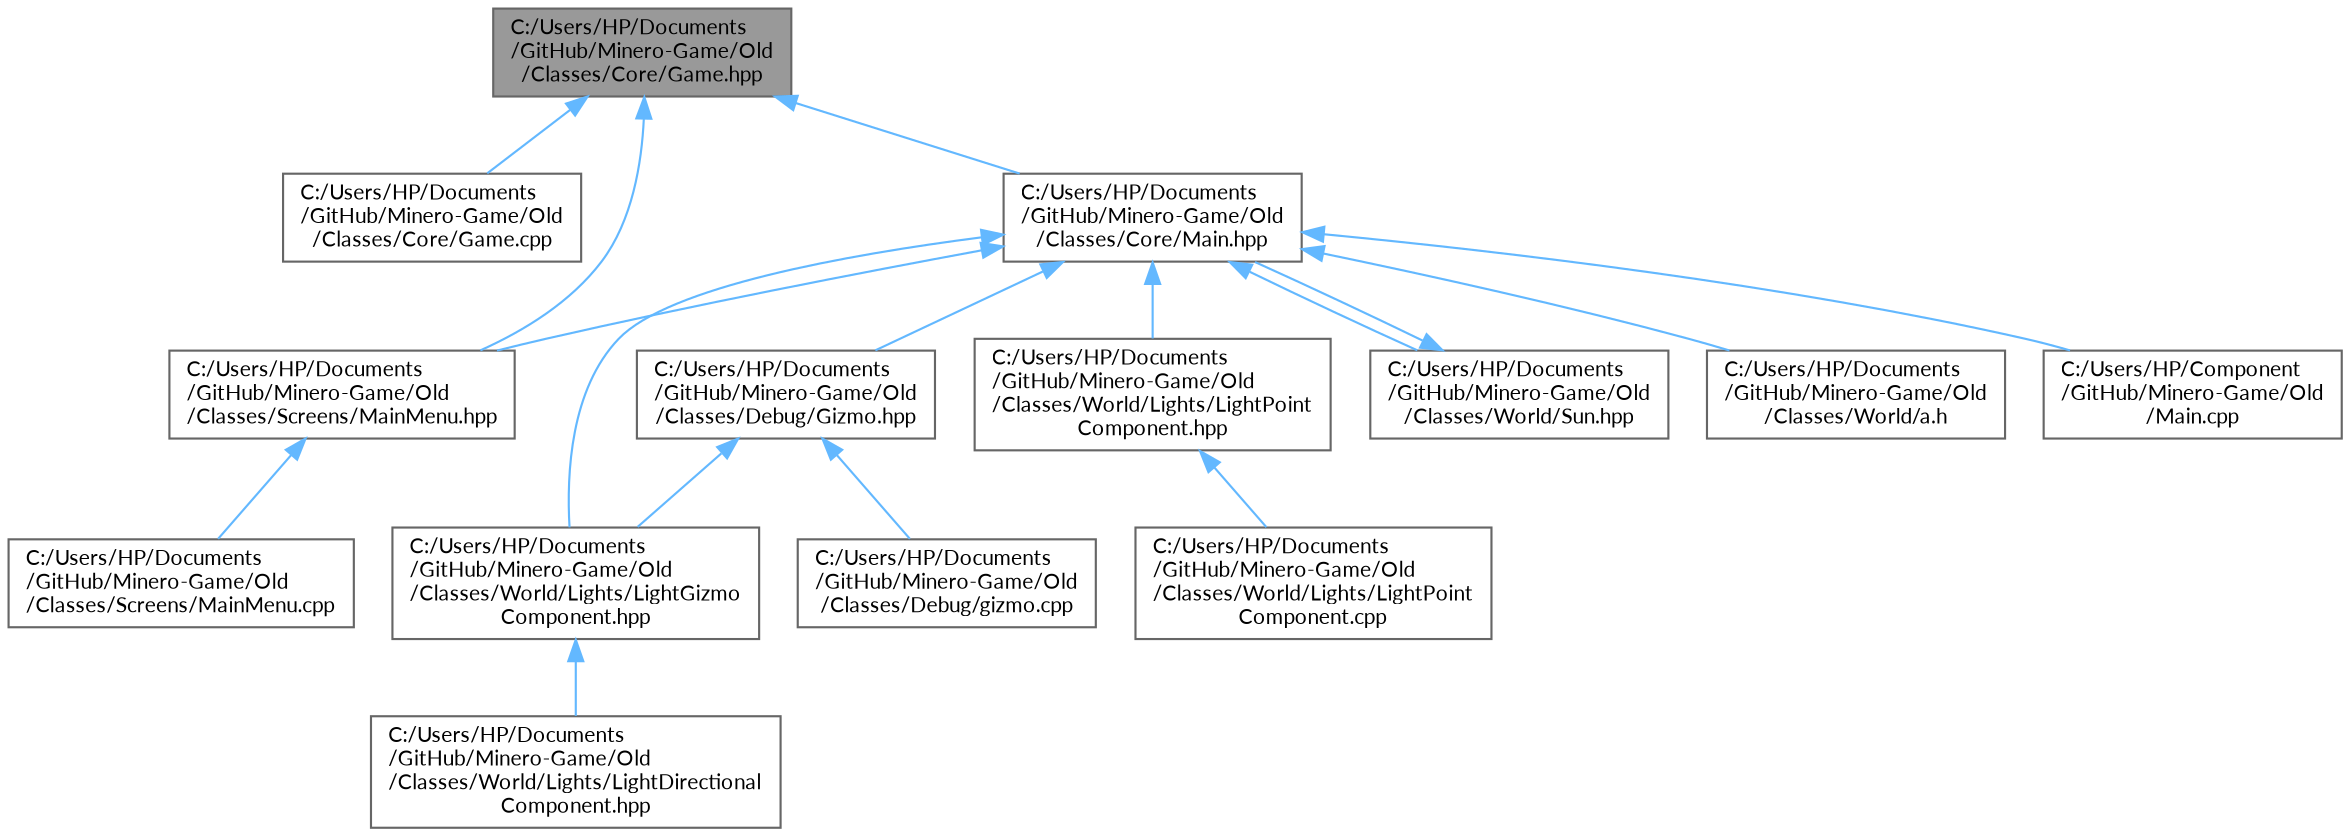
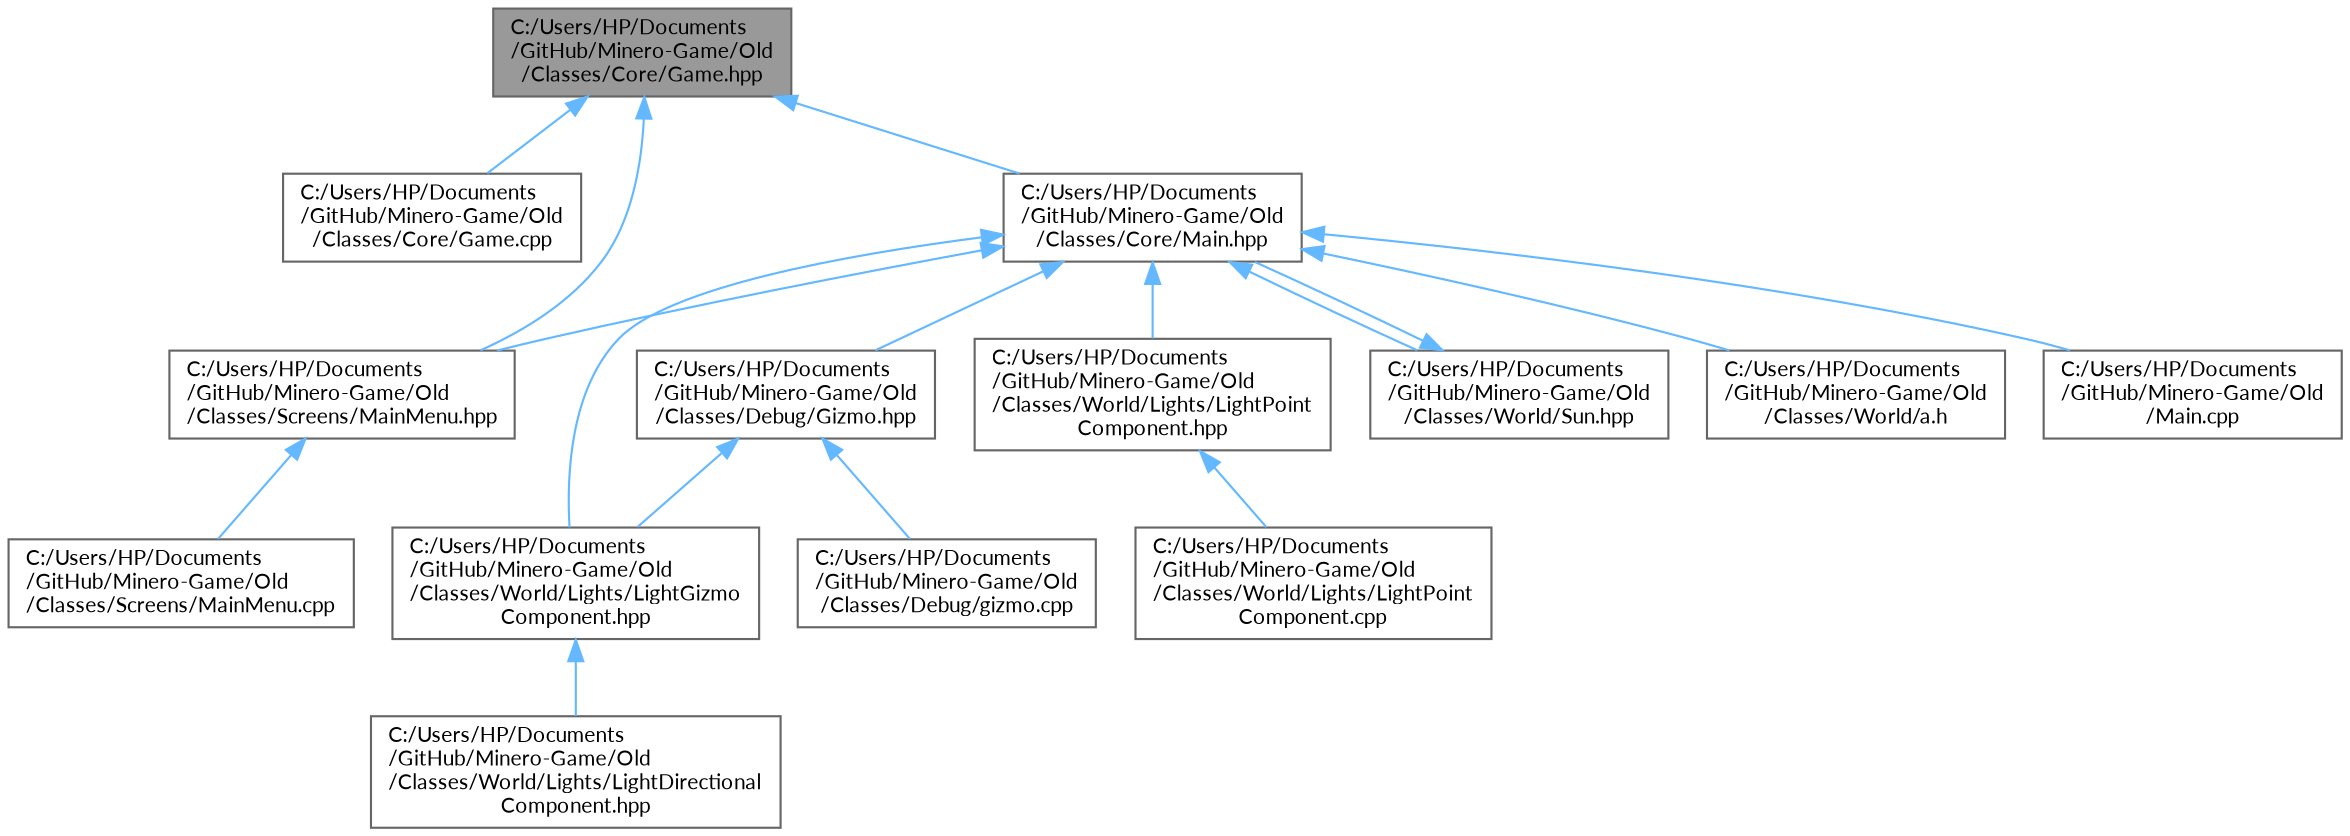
(2193, 395) -> (2193, 395)
